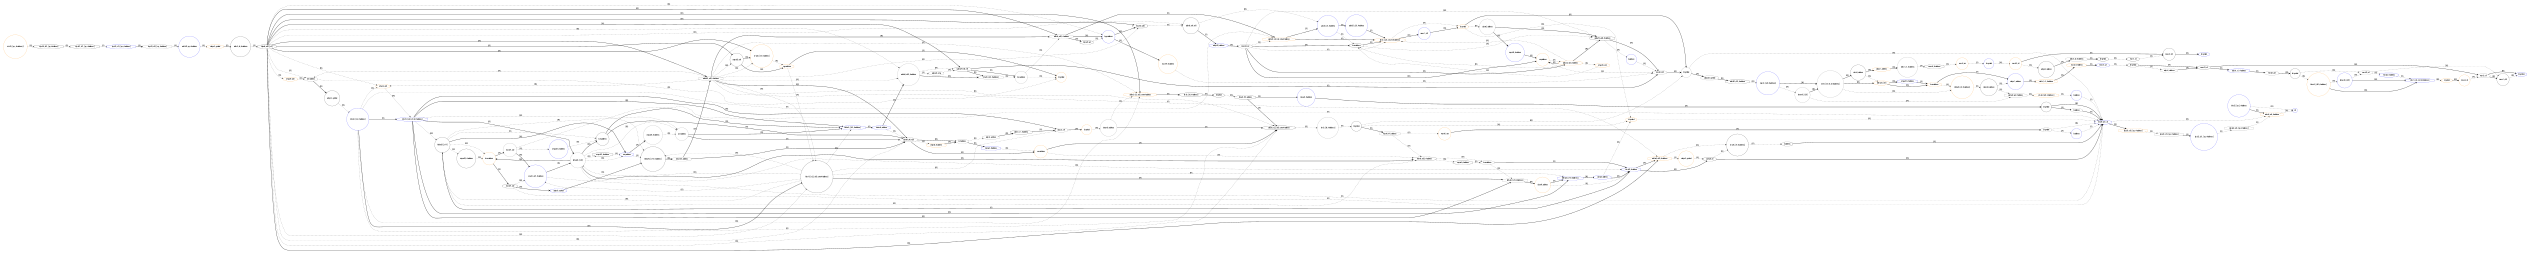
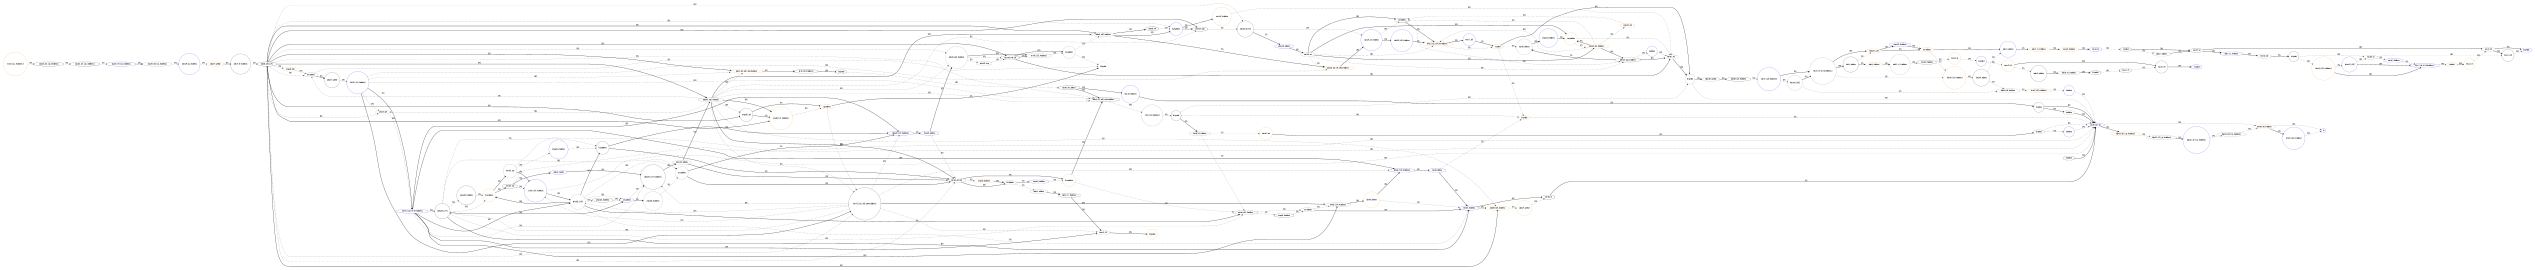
(1546, 30) -> (1574, 57)
(1334, 40) -> none
(735, 72) -> (747, 103)
(2256, 111) -> (2276, 131)
(1109, 128) -> none
(1737, 145) -> none
